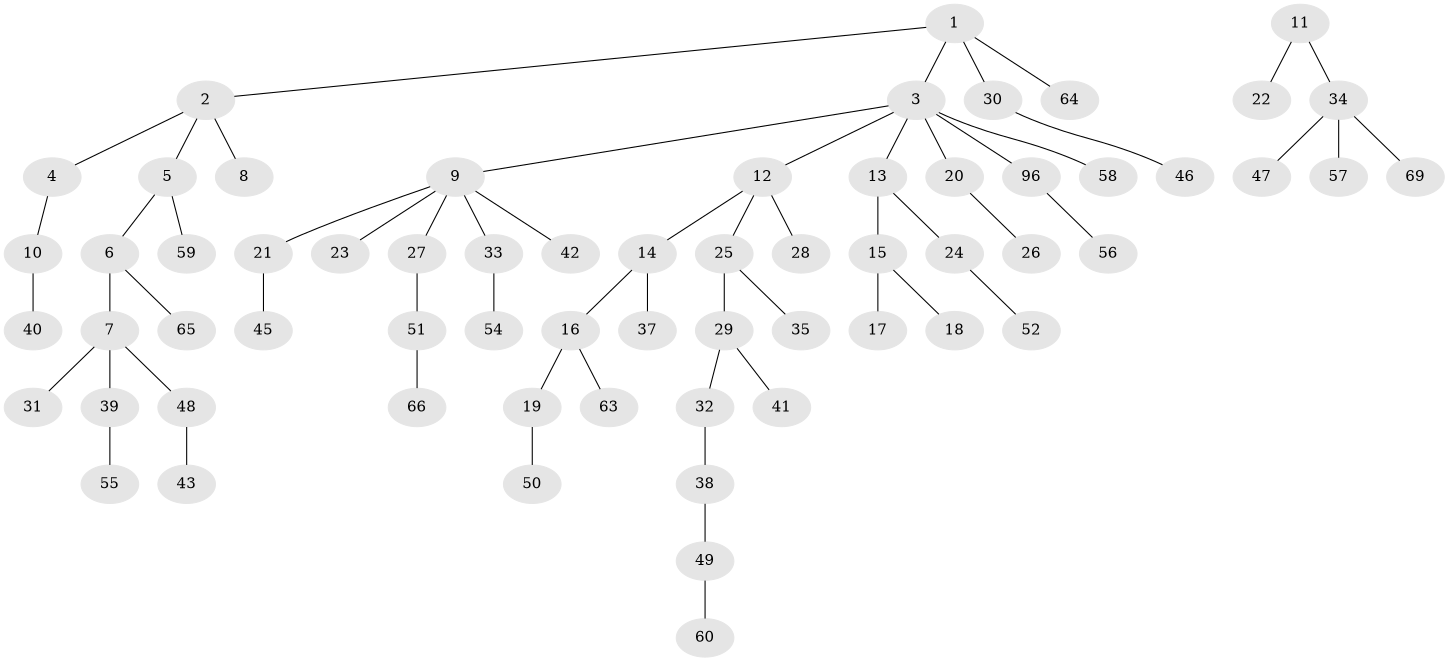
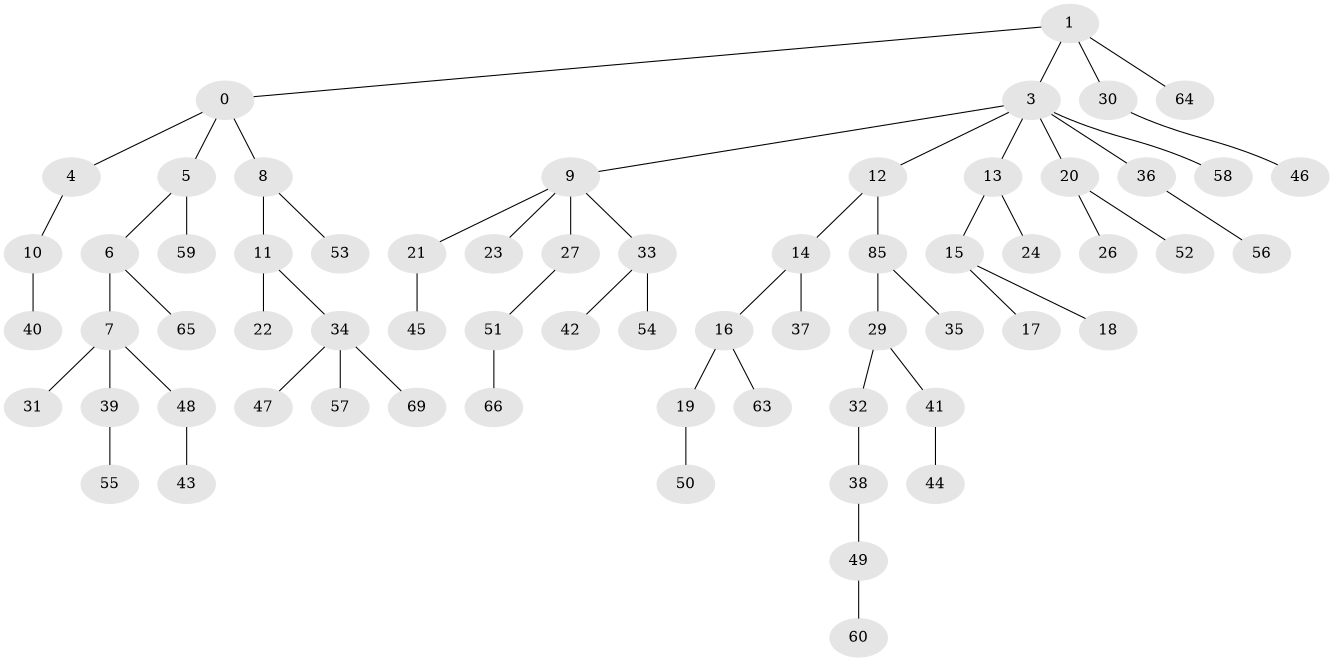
(206, 100) -> (225, 100)
(1031, 177) -> (1147, 177)
none -> (263, 216)
(513, 216) -> (609, 292)
none -> (340, 254)
(724, 254) -> (878, 254)
(801, 254) -> none
(993, 292) -> (1128, 216)
none -> (935, 484)
